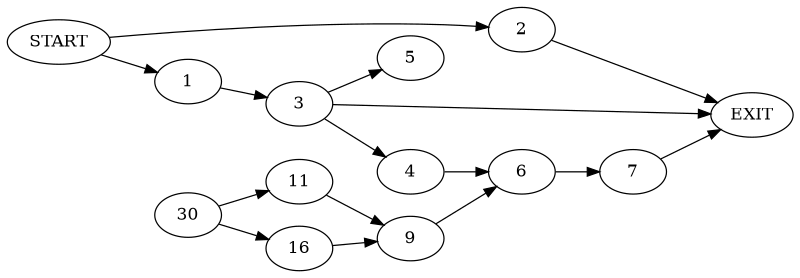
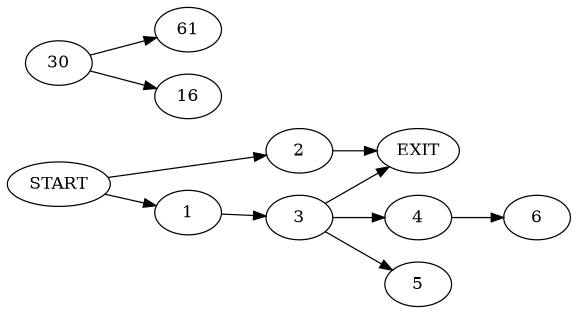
(633, 172) -> none
(299, 182) -> (188, 30)
(411, 239) -> none
